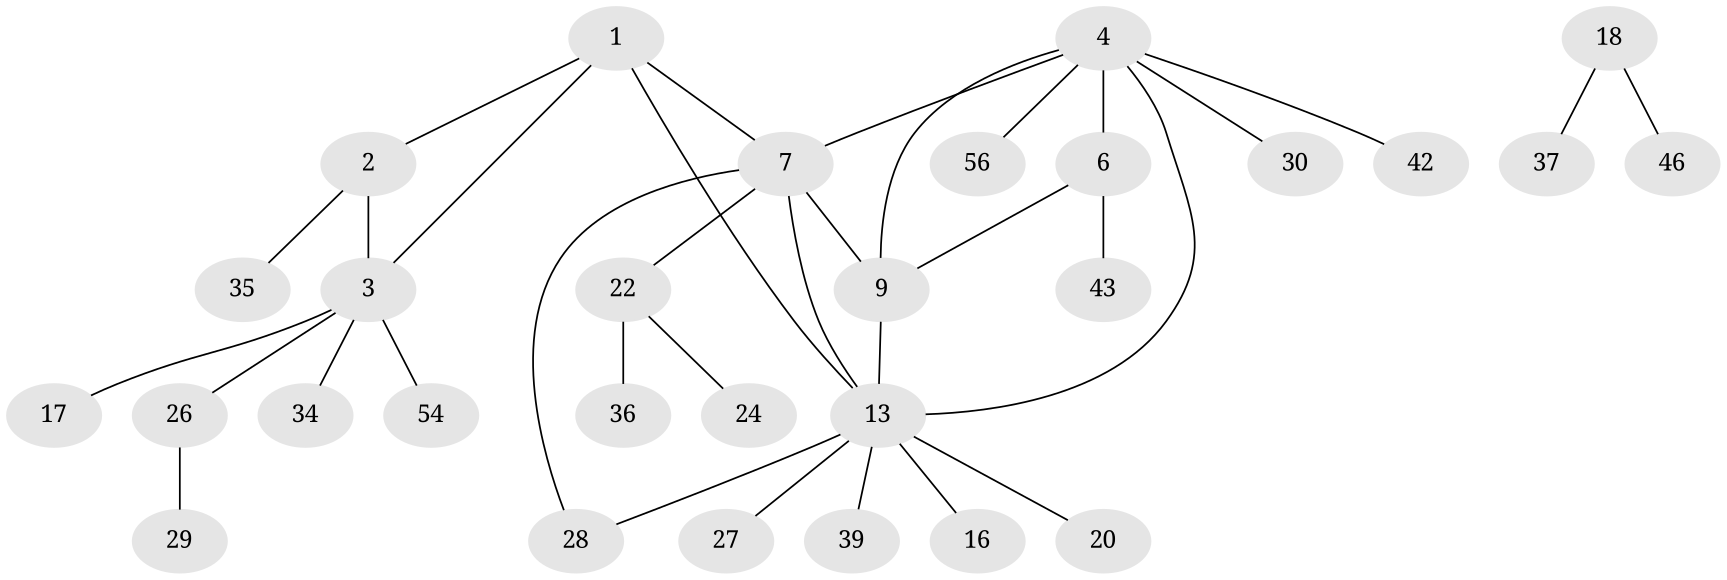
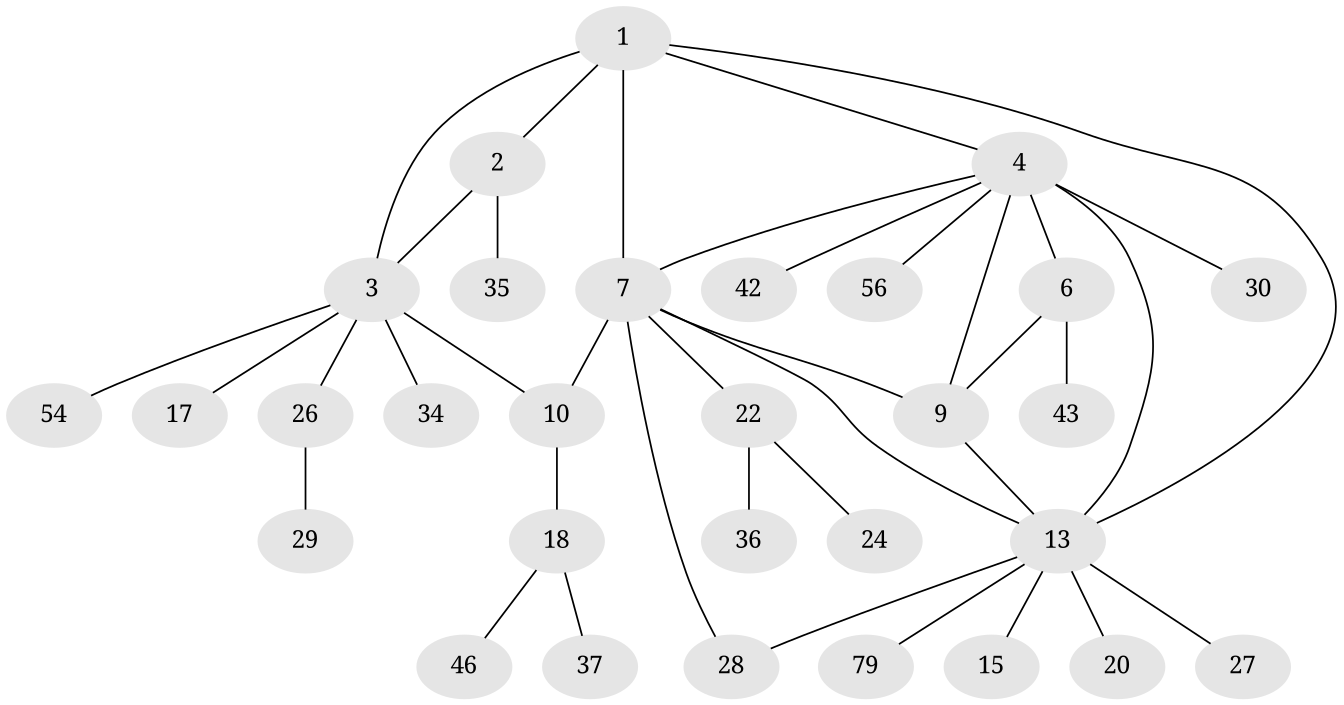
none -> (822, 101)
none -> (557, 416)
(852, 541) -> (866, 667)
(978, 541) -> (992, 667)
